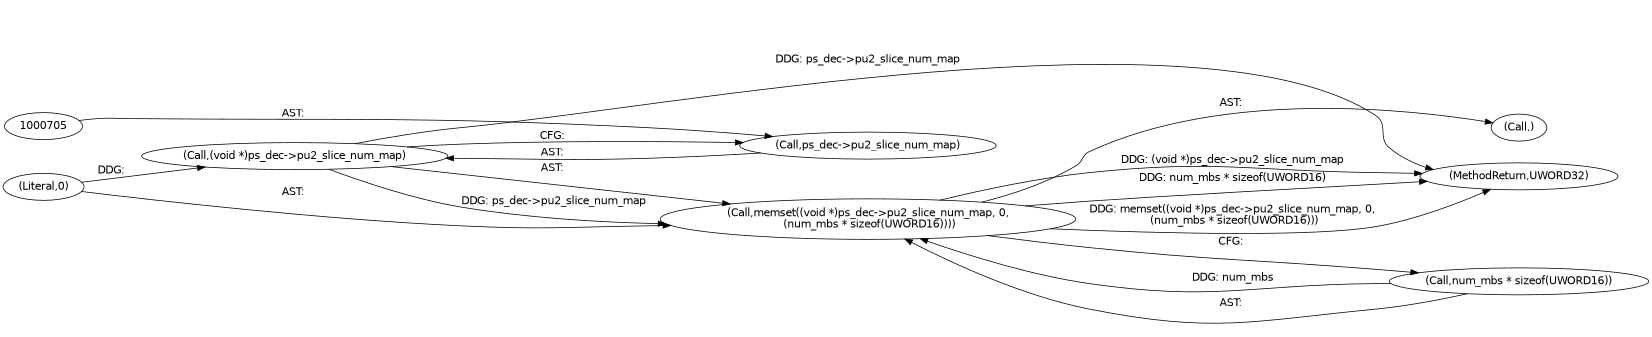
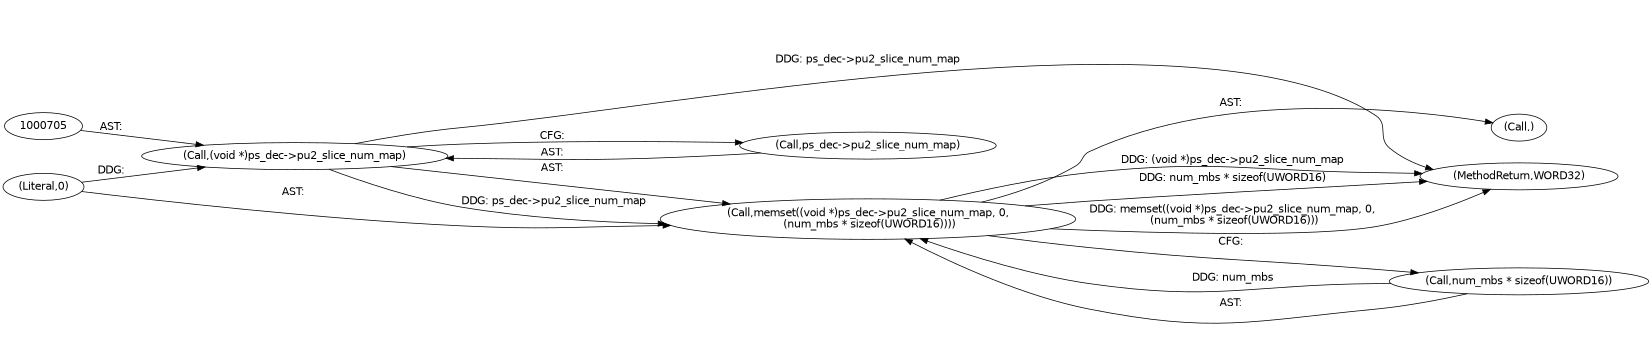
(422, 120) -> (138, 137)
(1519, 176) -> (1519, 176)
